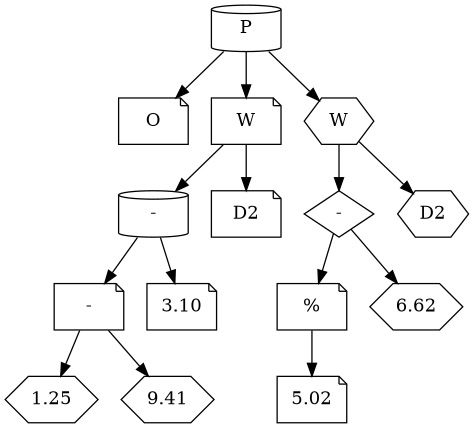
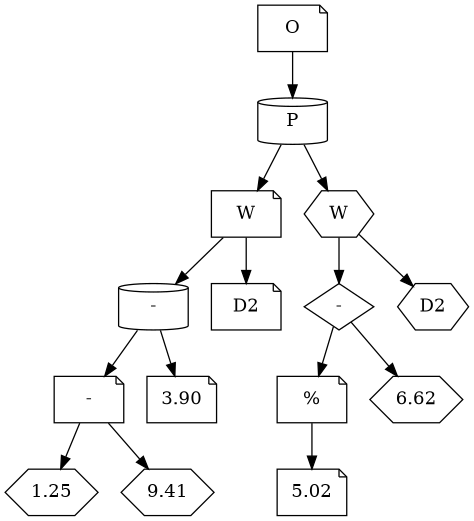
(205, 70) -> (293, 68)
(182, 307) -> (182, 400)
